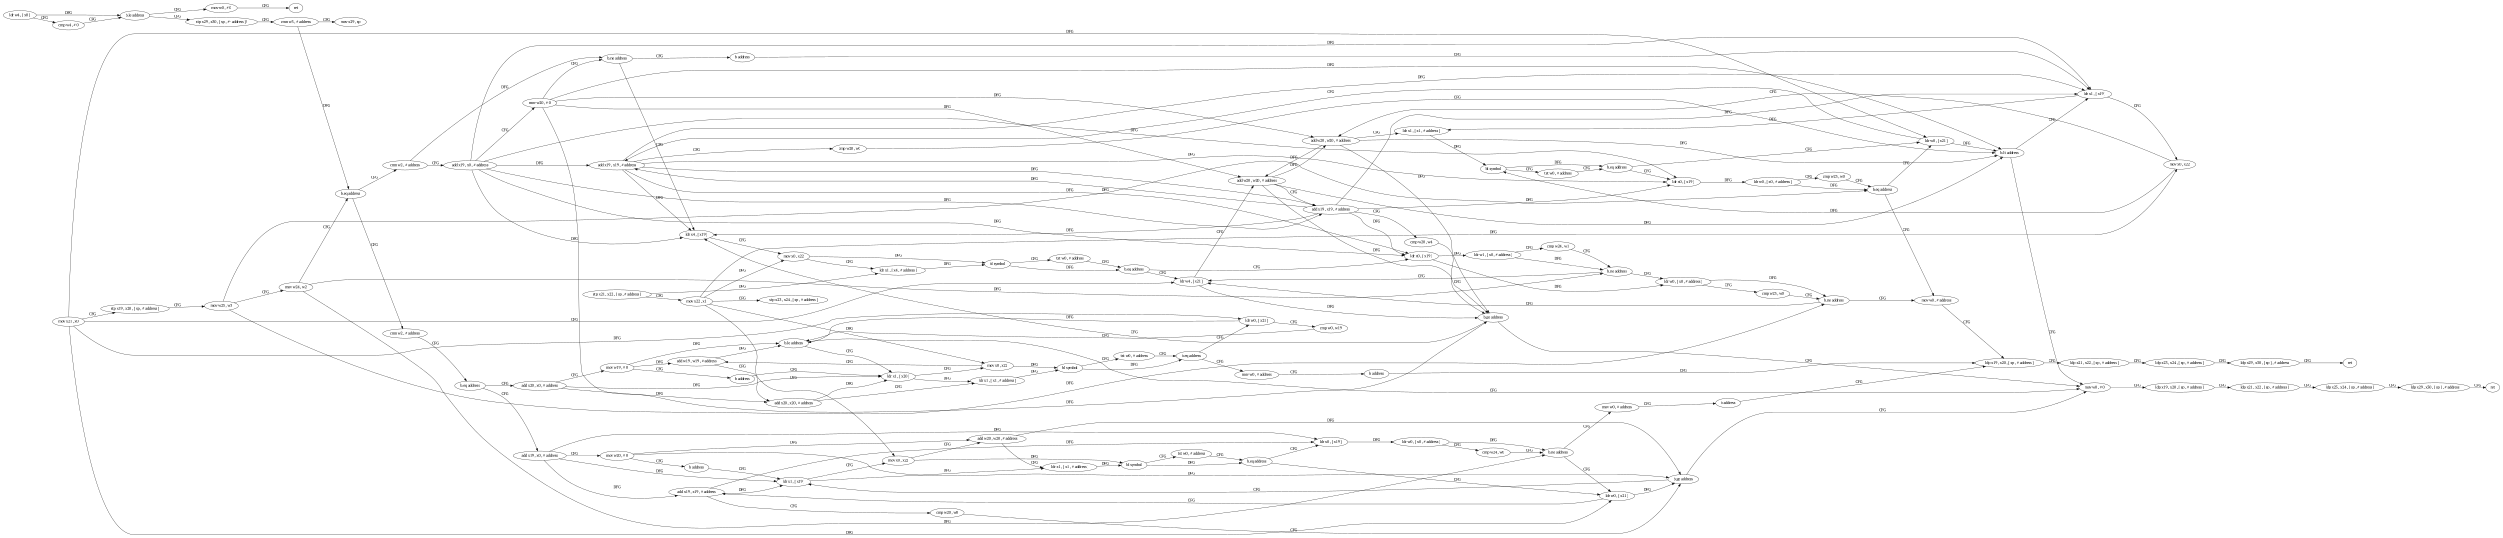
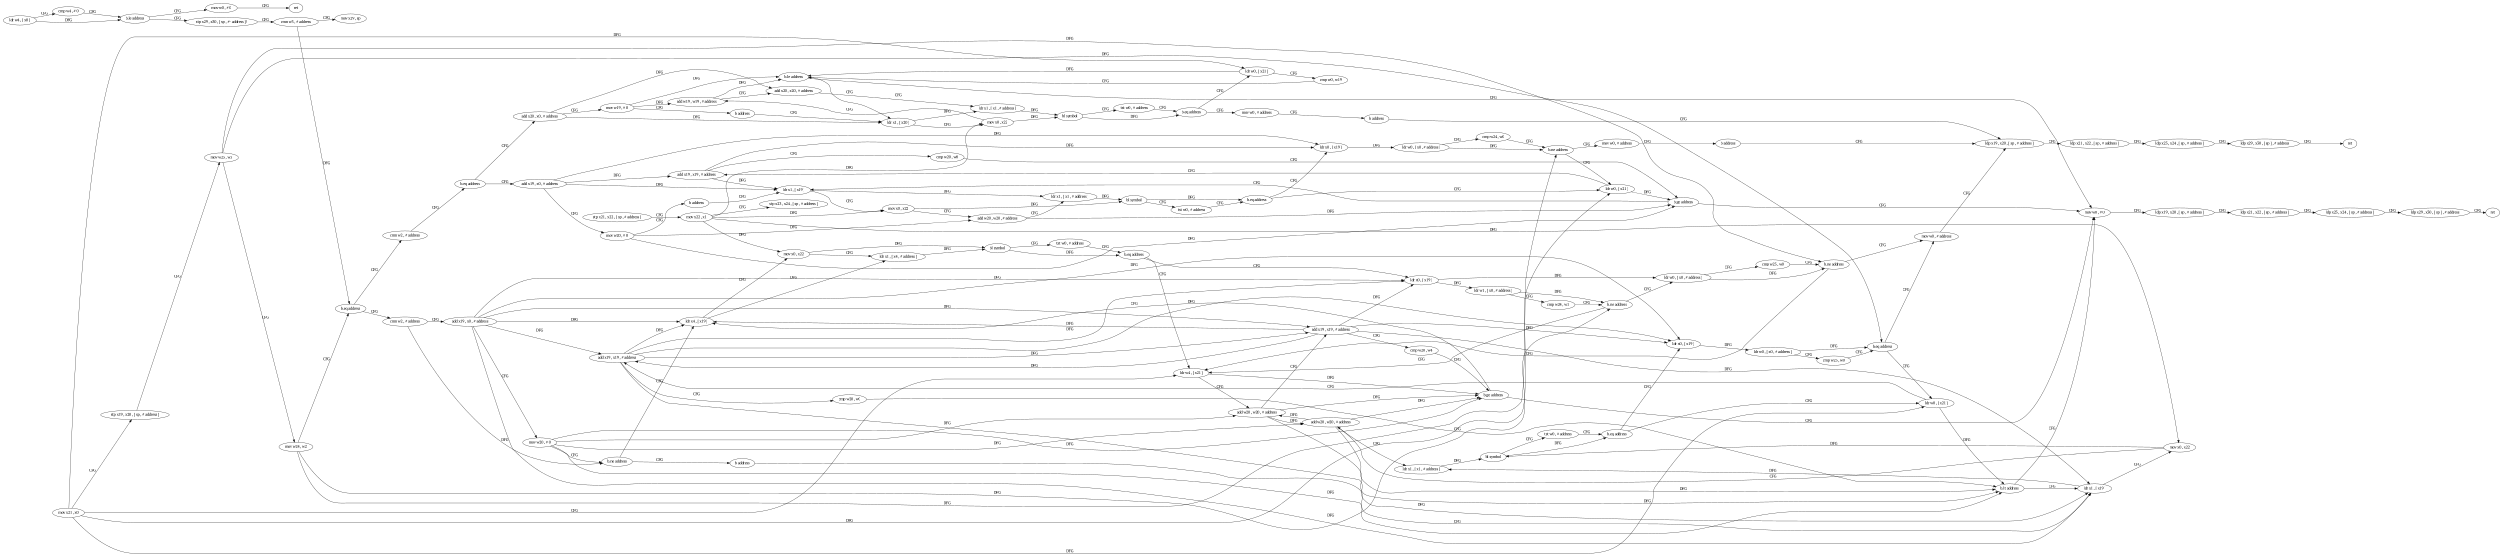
(763, 288) -> (795, 290)
(848, 388) -> none
